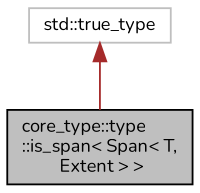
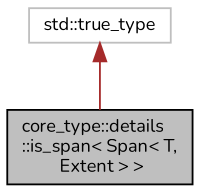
(100, 147) -> (100, 147)
